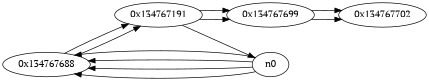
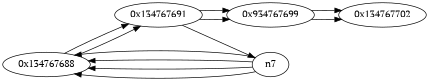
(158, 15) -> (158, 15)
(271, 15) -> (271, 15)
(271, 65) -> (271, 65)
